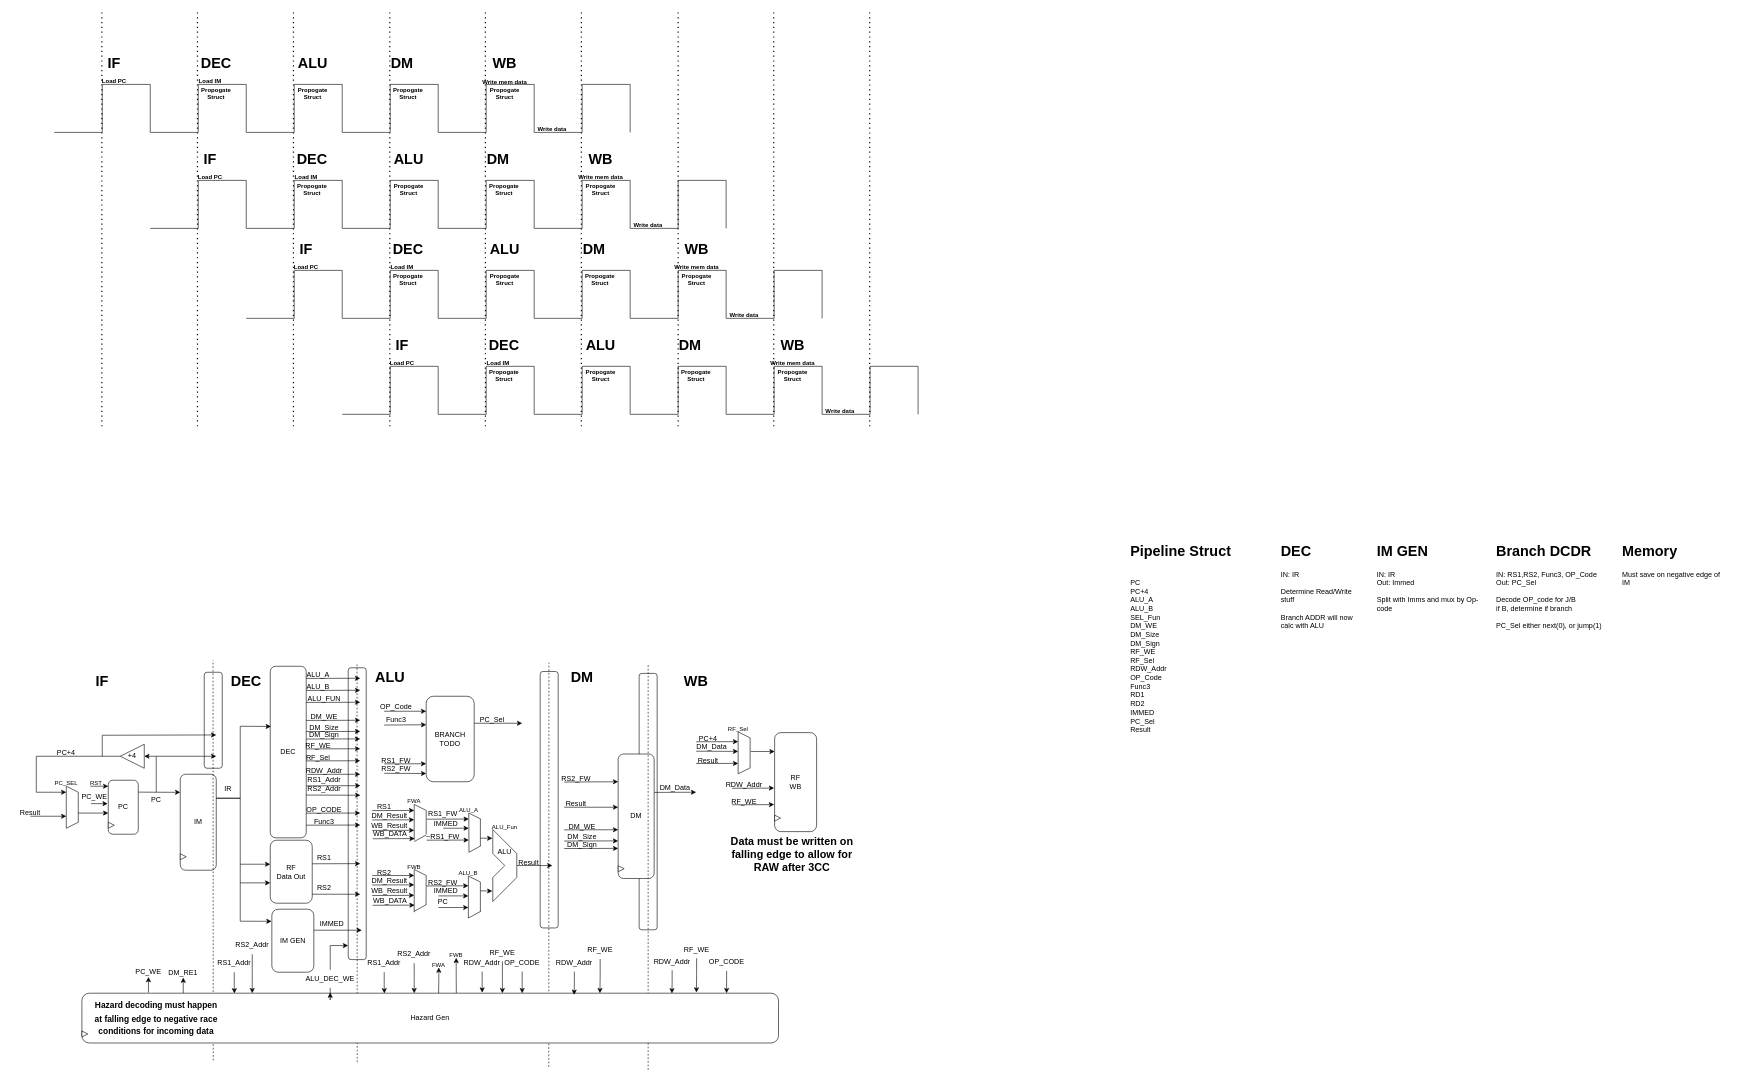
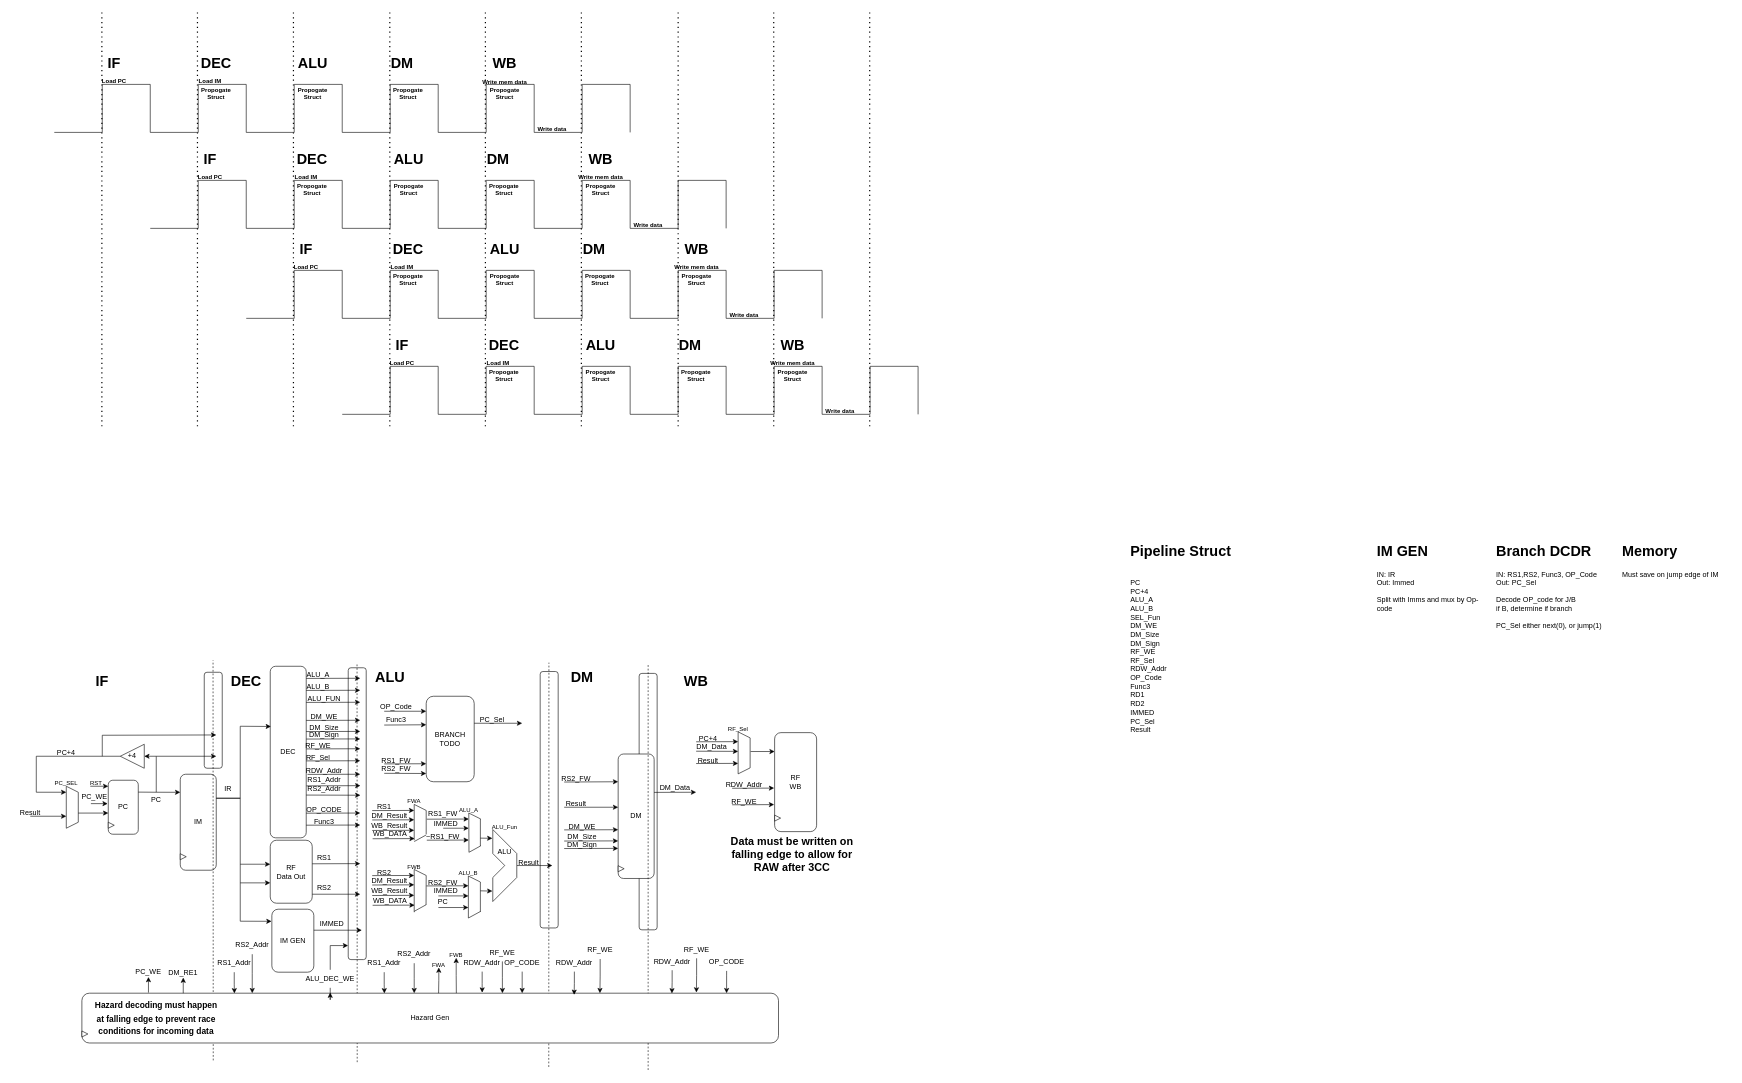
(1676, 556) -> (1674, 552)
(1319, 660) -> none
(156, 1019) -> (156, 1019)
